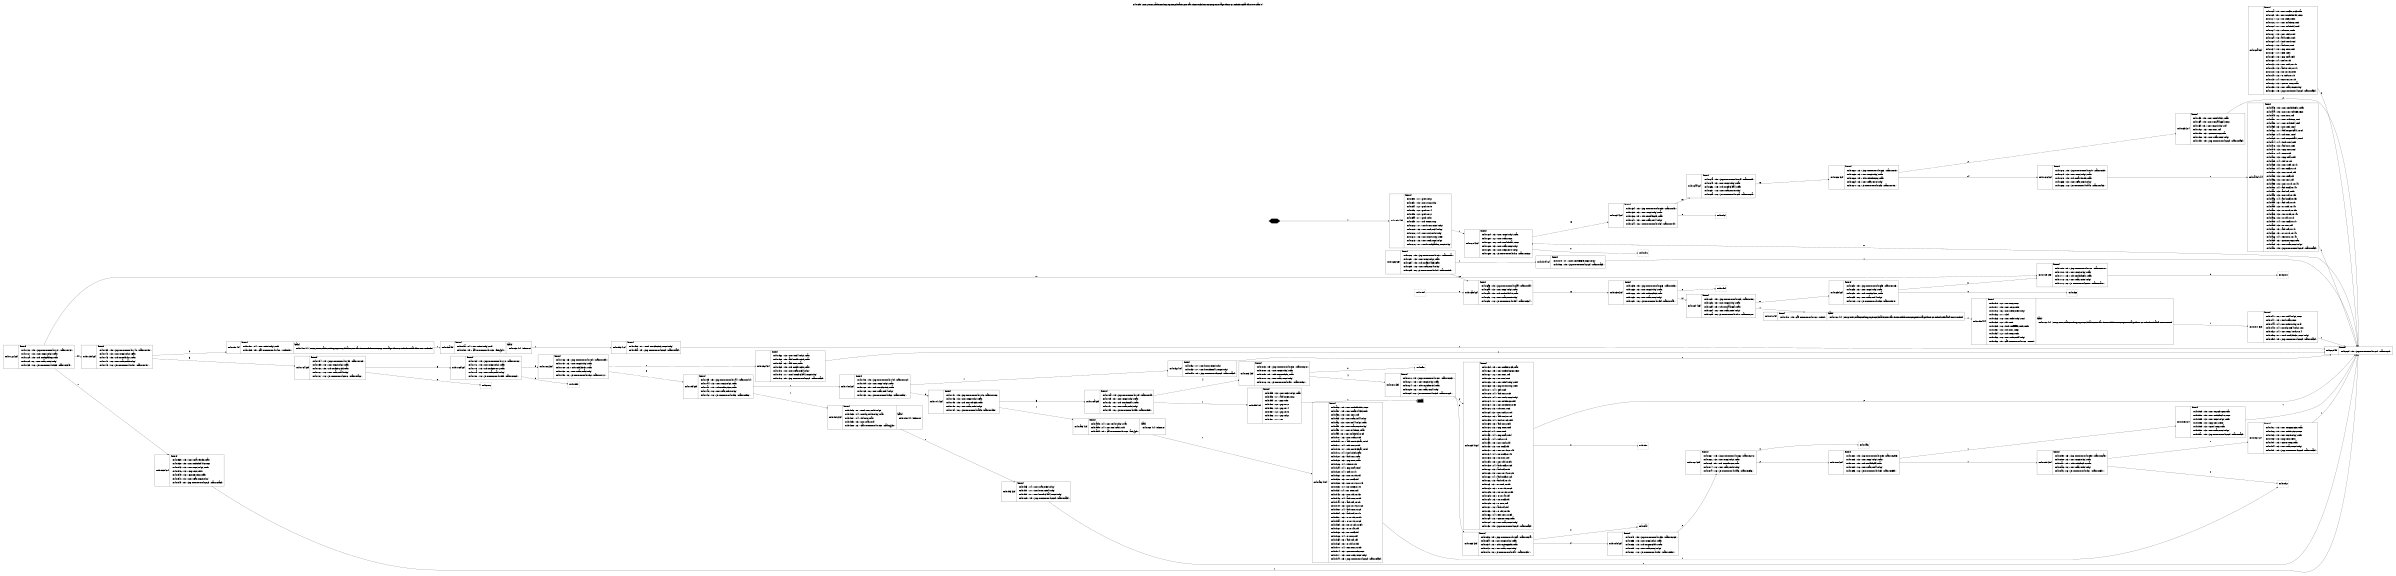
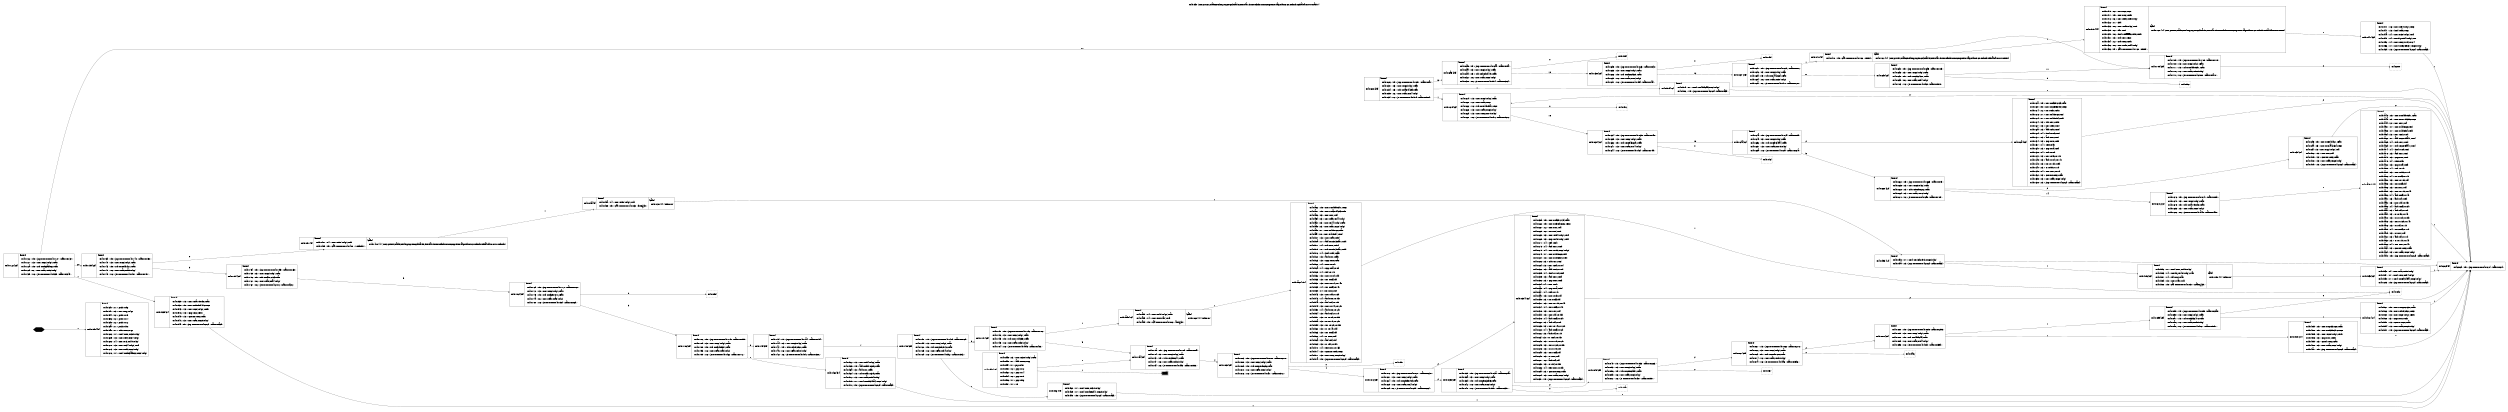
none -> (1906, 142)
(1760, 183) -> (1806, 154)
(1457, 232) -> (1438, 98)
(1444, 293) -> (1564, 63)
(486, 385) -> none
(790, 401) -> (2041, 268)
(1200, 404) -> (1083, 364)
(1585, 446) -> (1709, 371)
